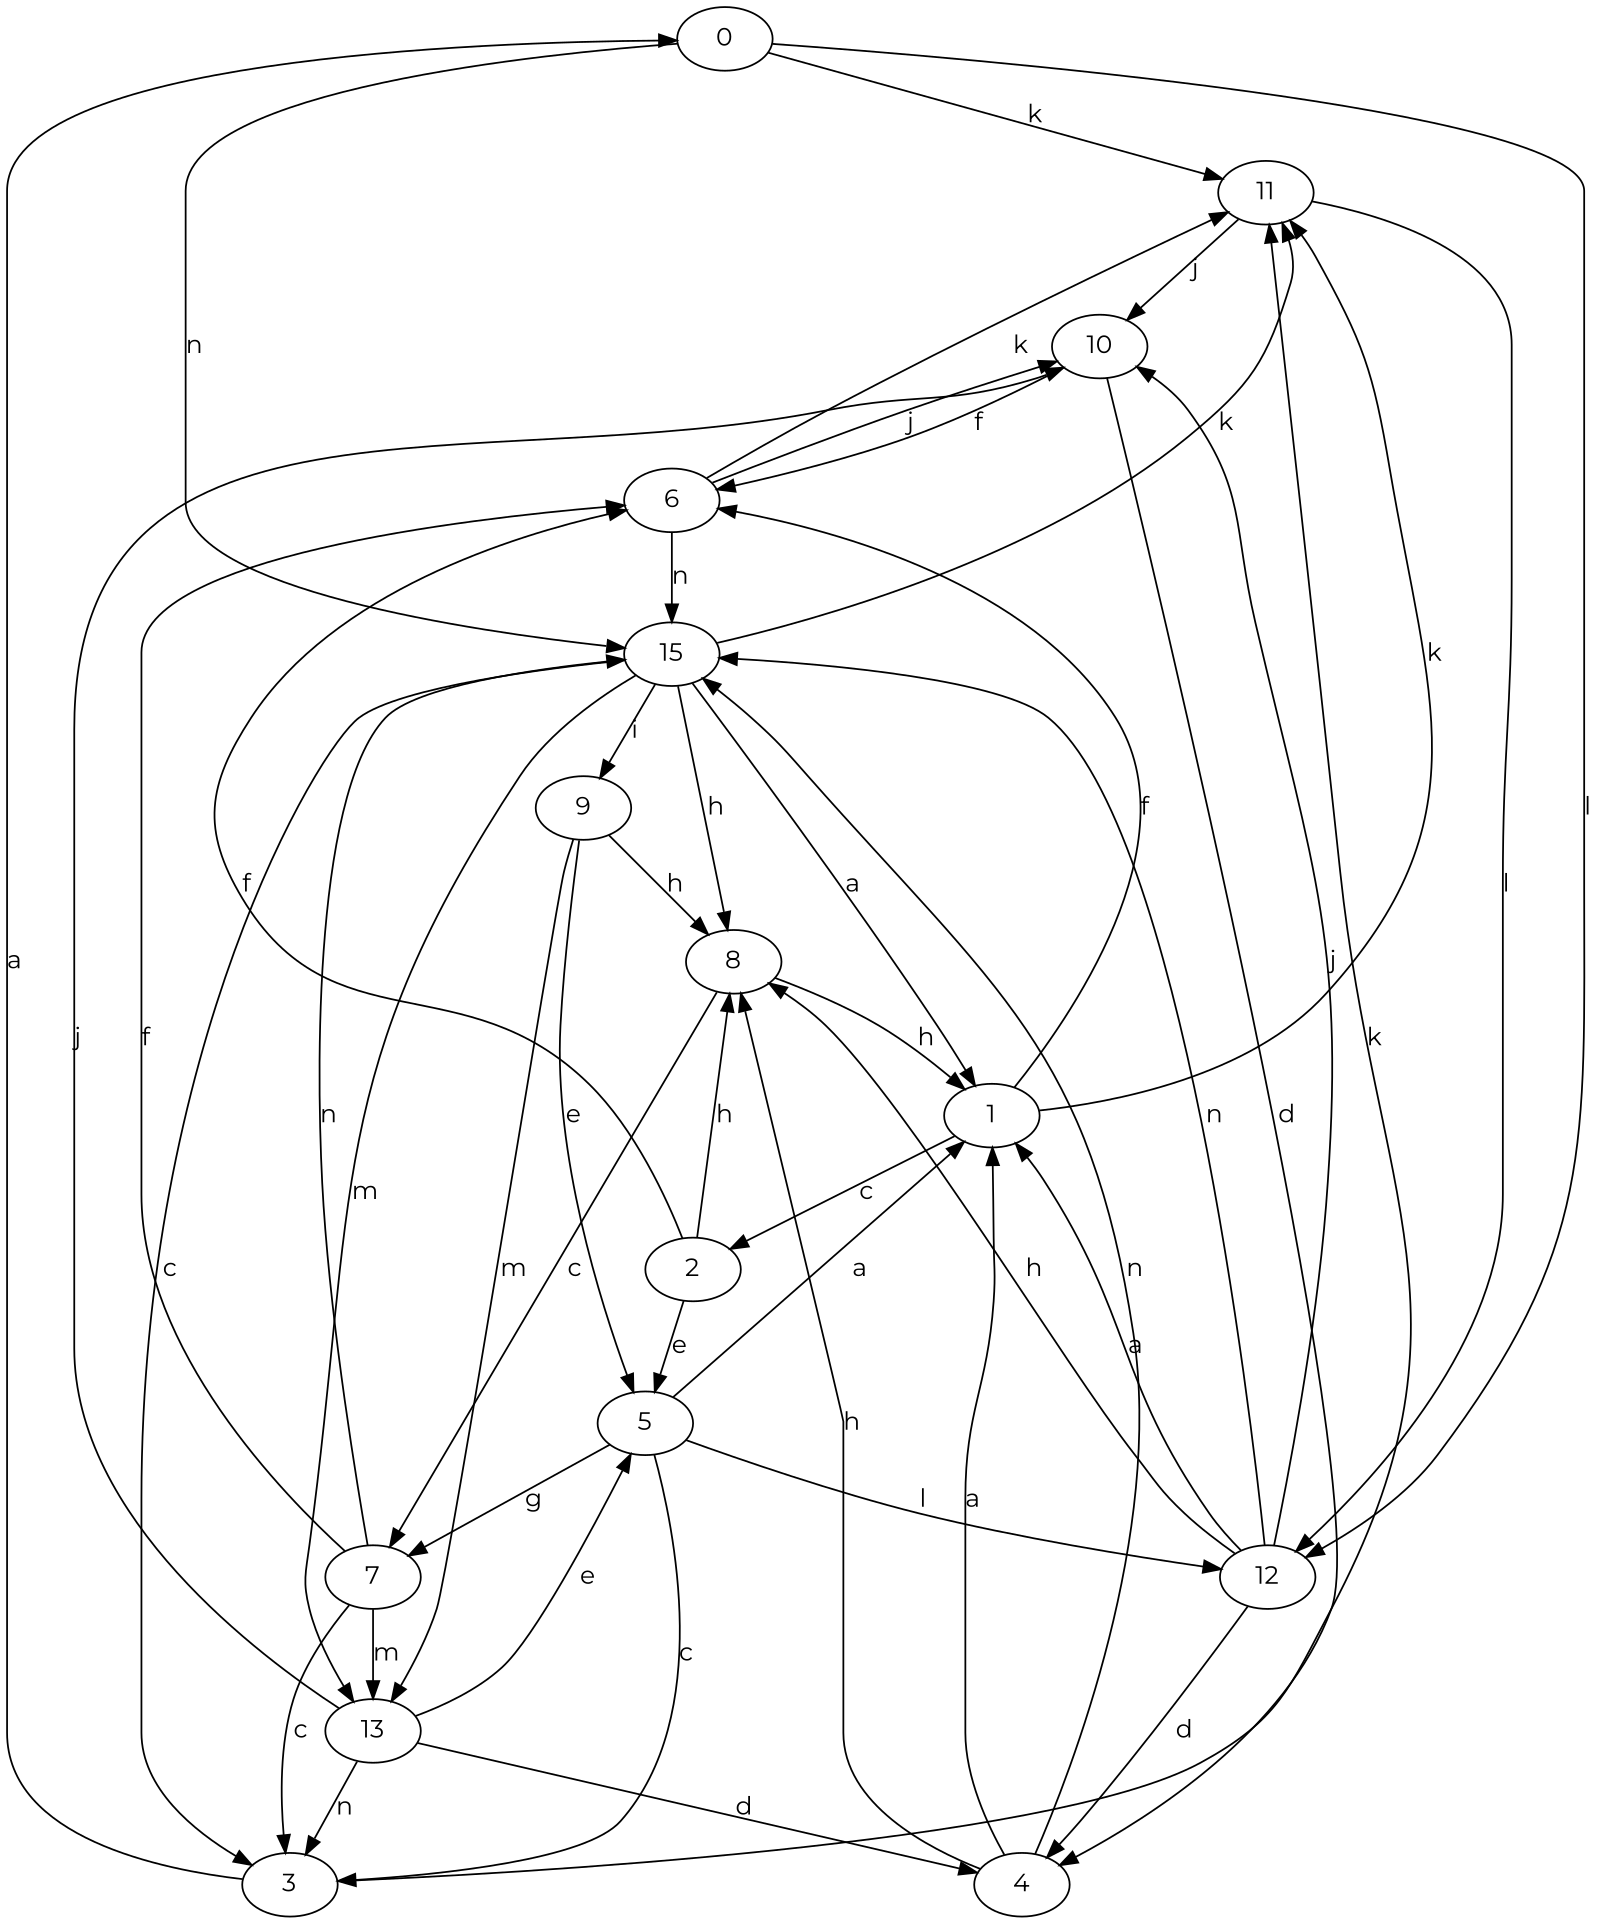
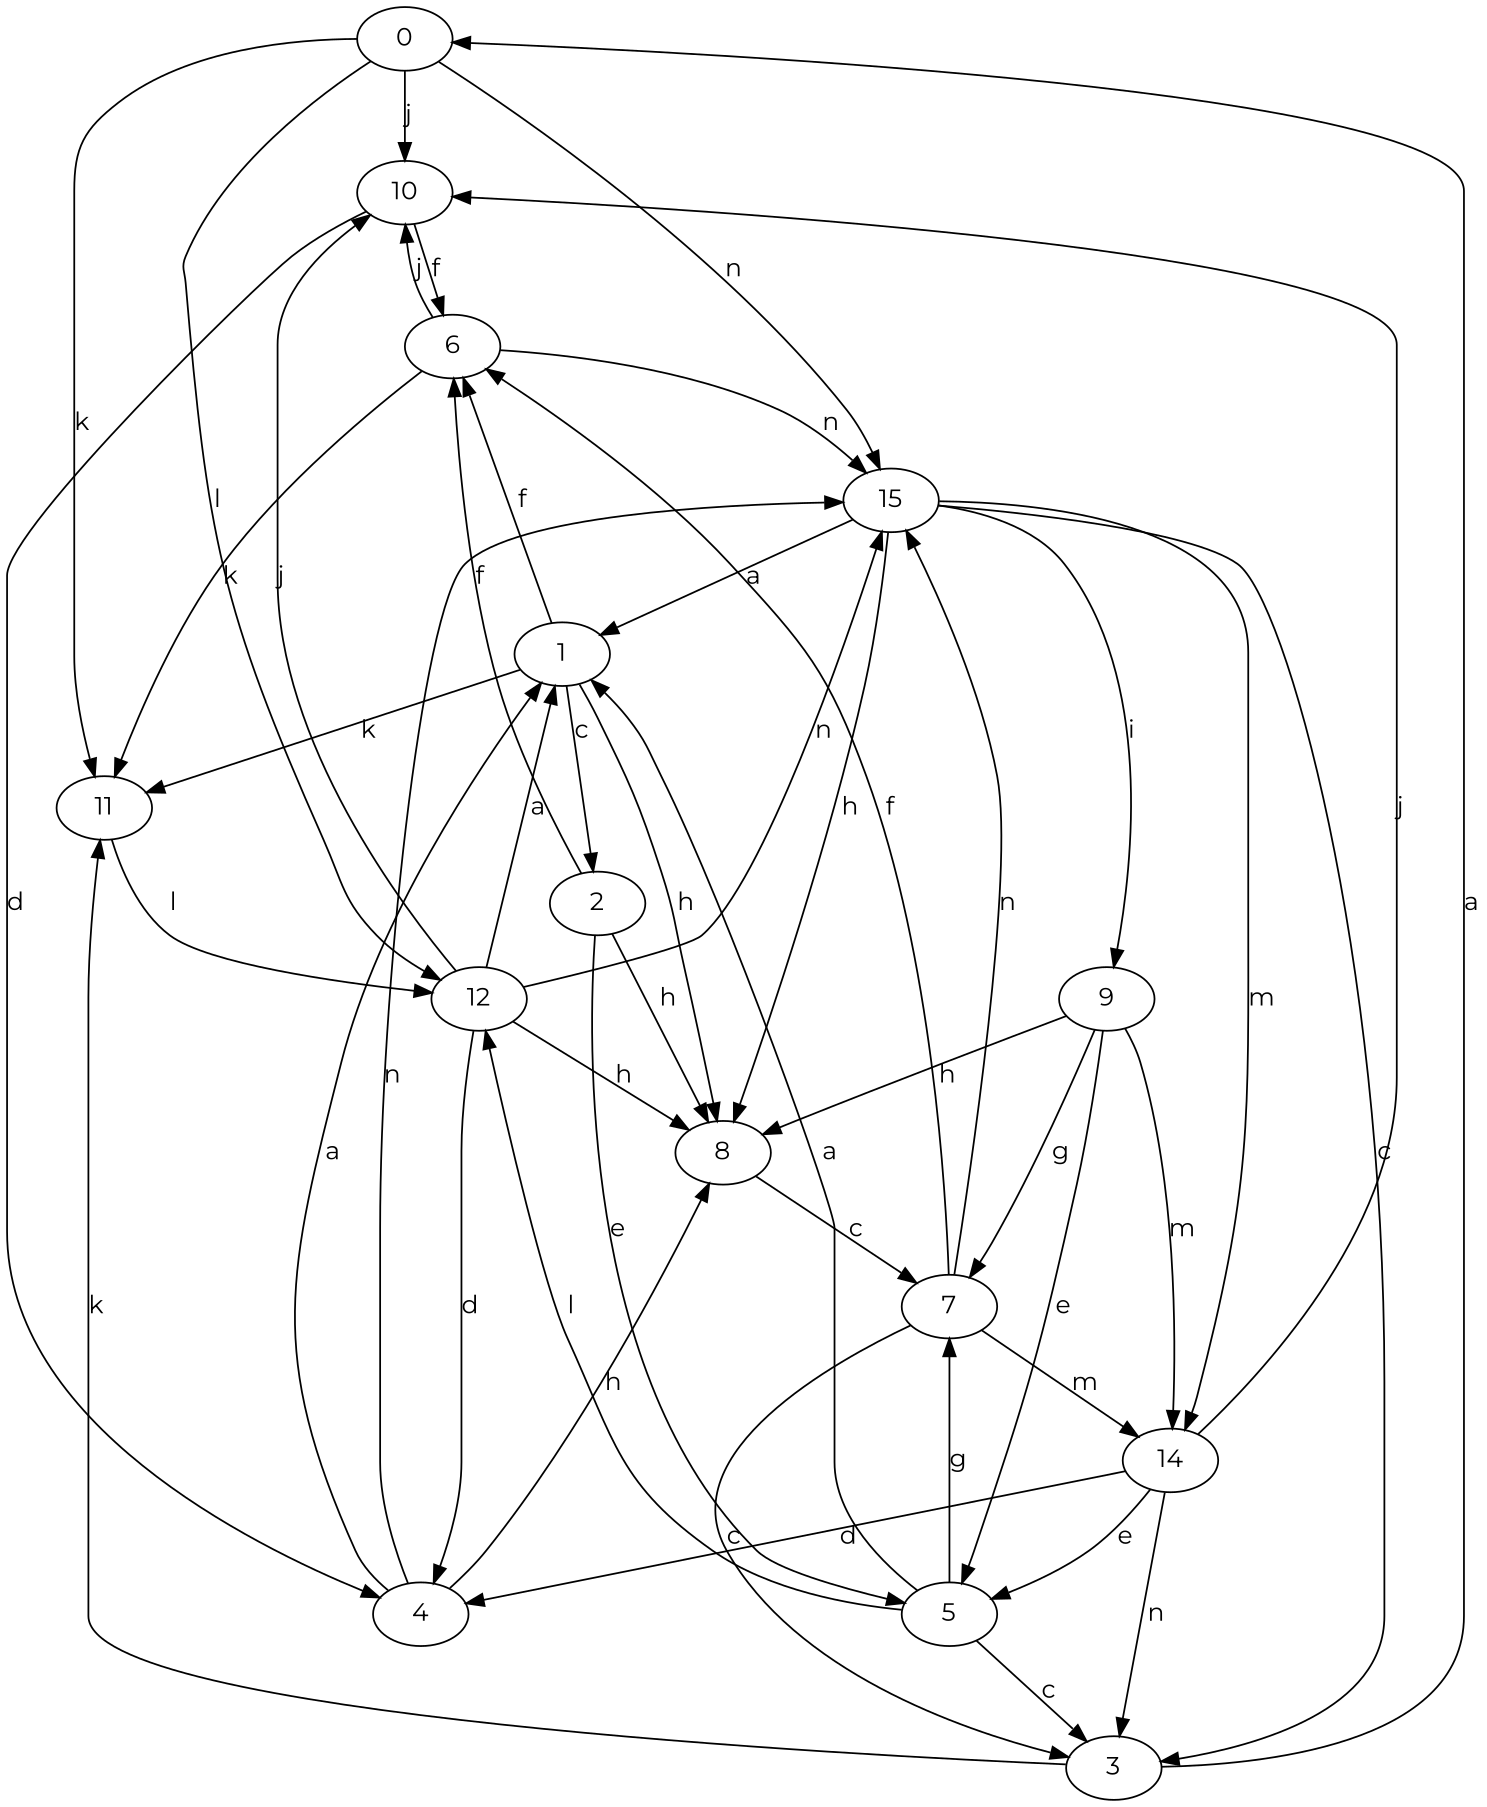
(1189, 264) -> (405, 107)
(1069, 515) -> none
(868, 1019) -> (666, 888)
none -> (1041, 1148)
(373, 1731) -> (1170, 1460)
